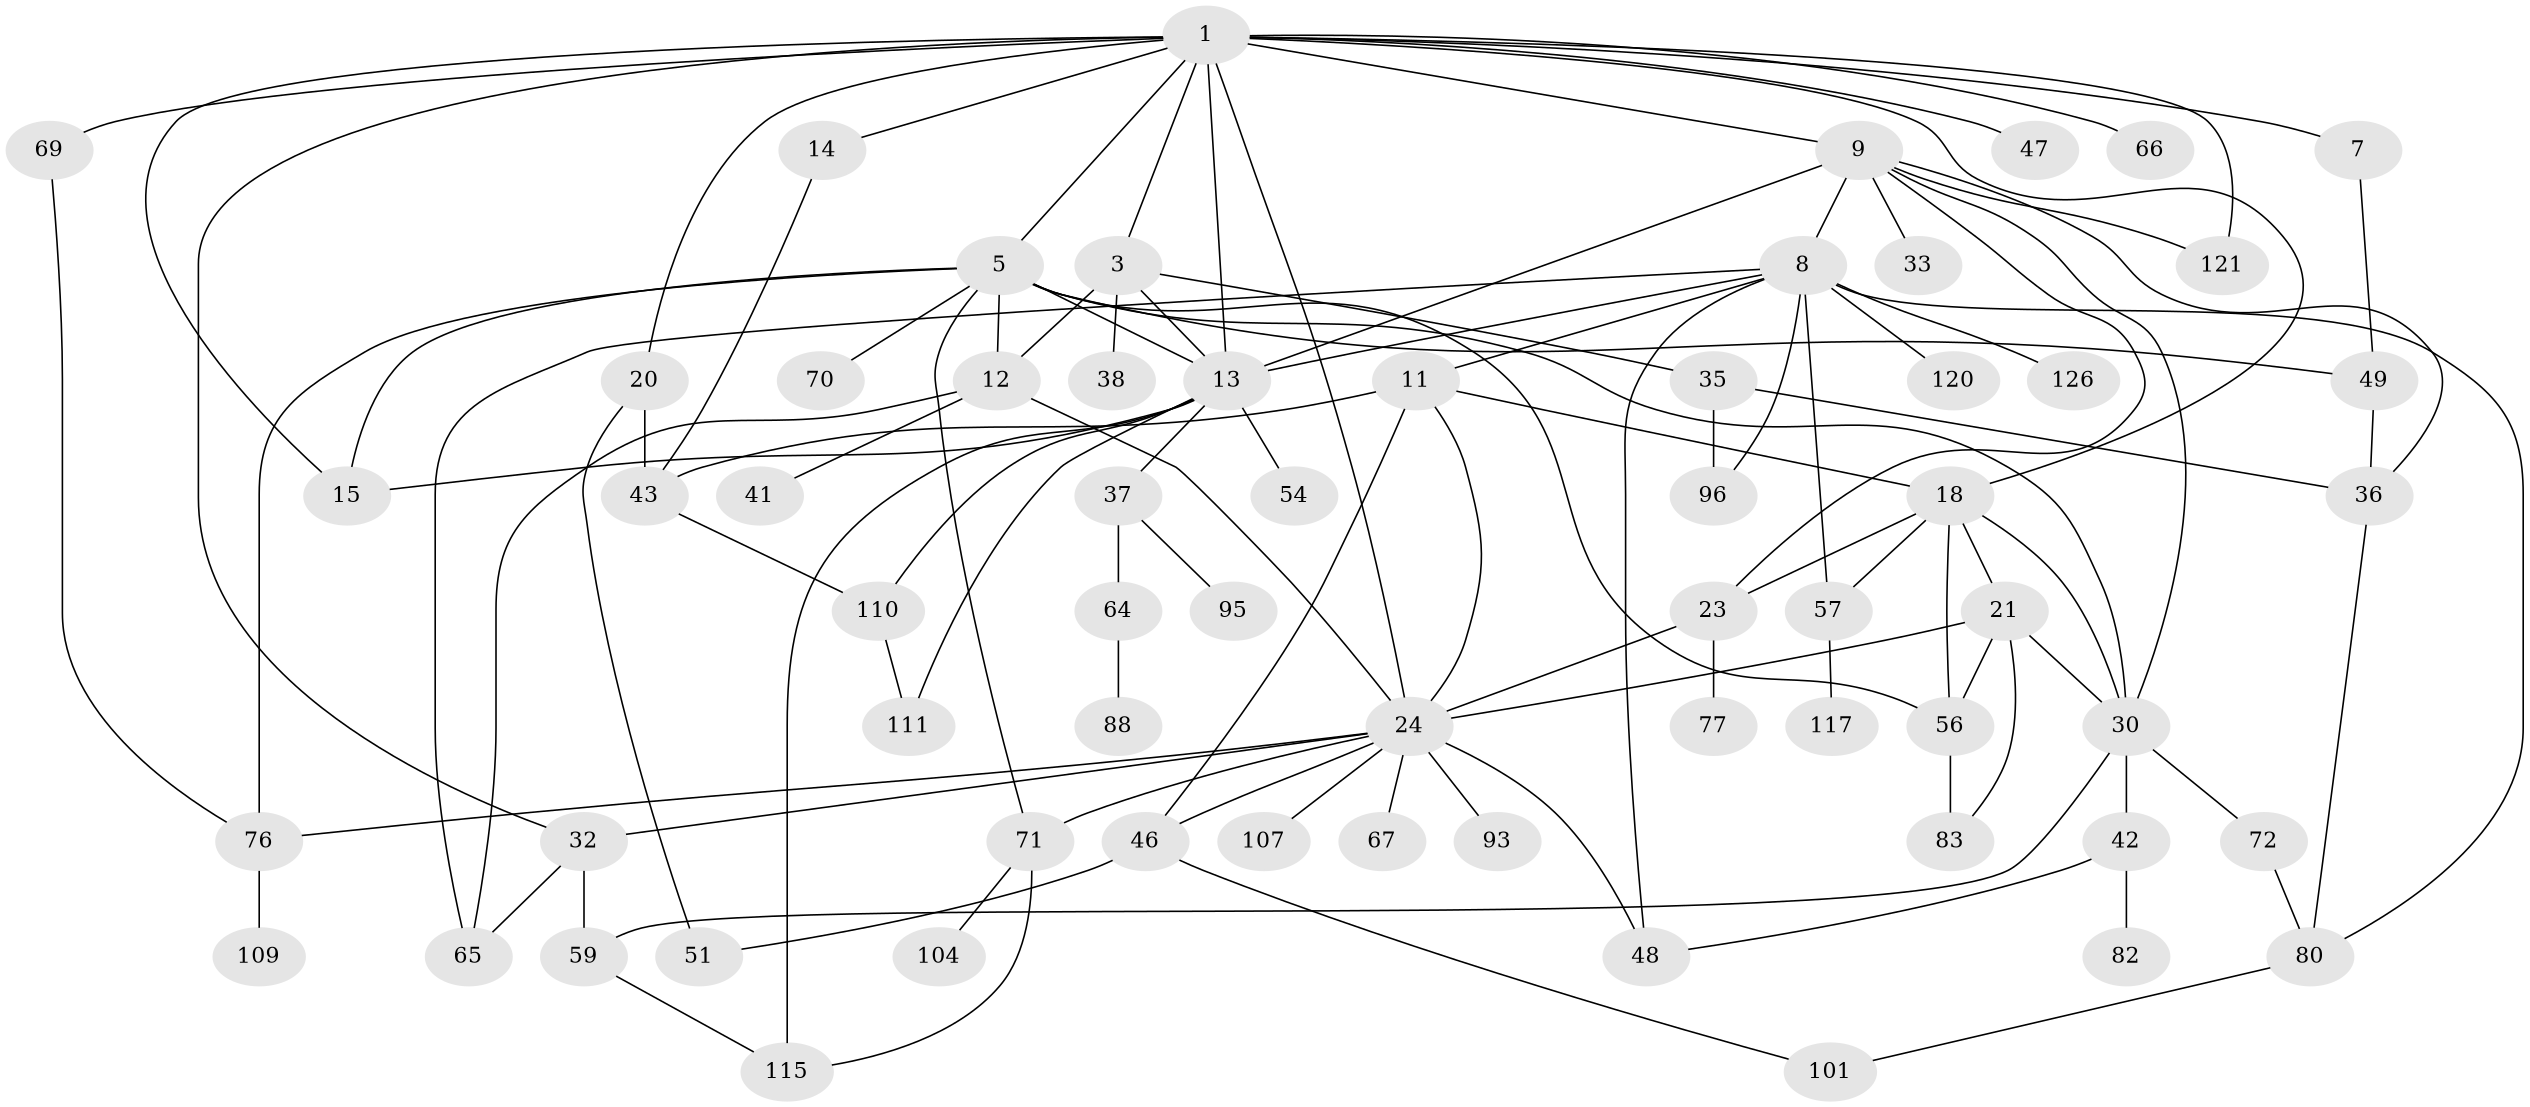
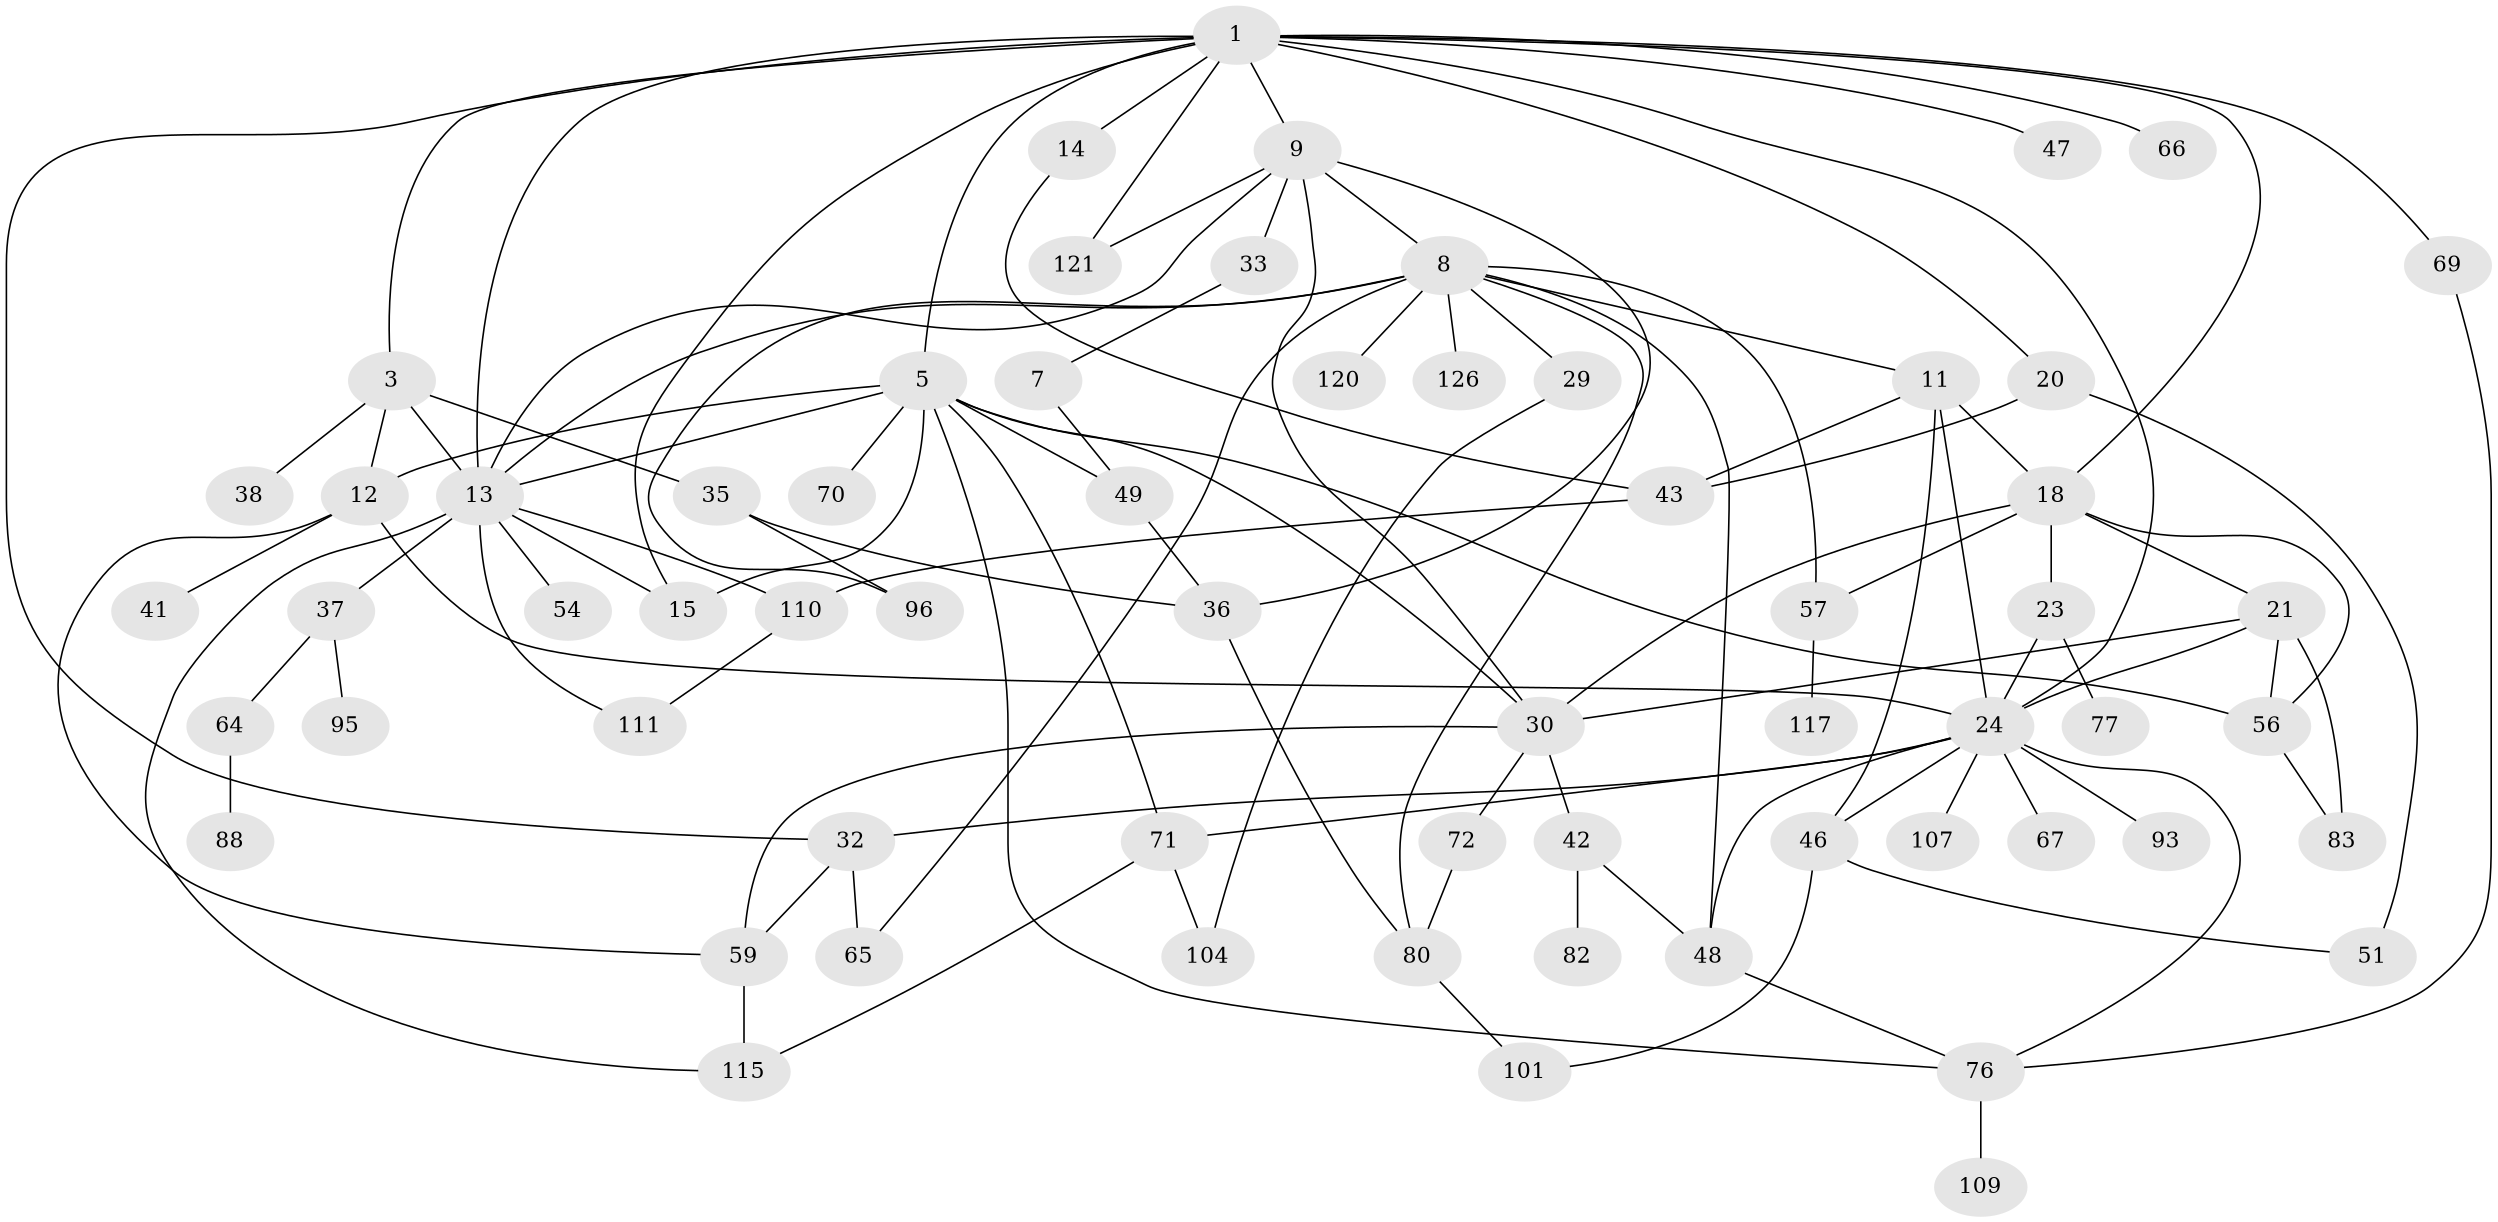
(1948, 79) -> (1146, 323)
none -> (1578, 381)
(2119, 425) -> none
(541, 502) -> (135, 834)
none -> (1845, 1014)
